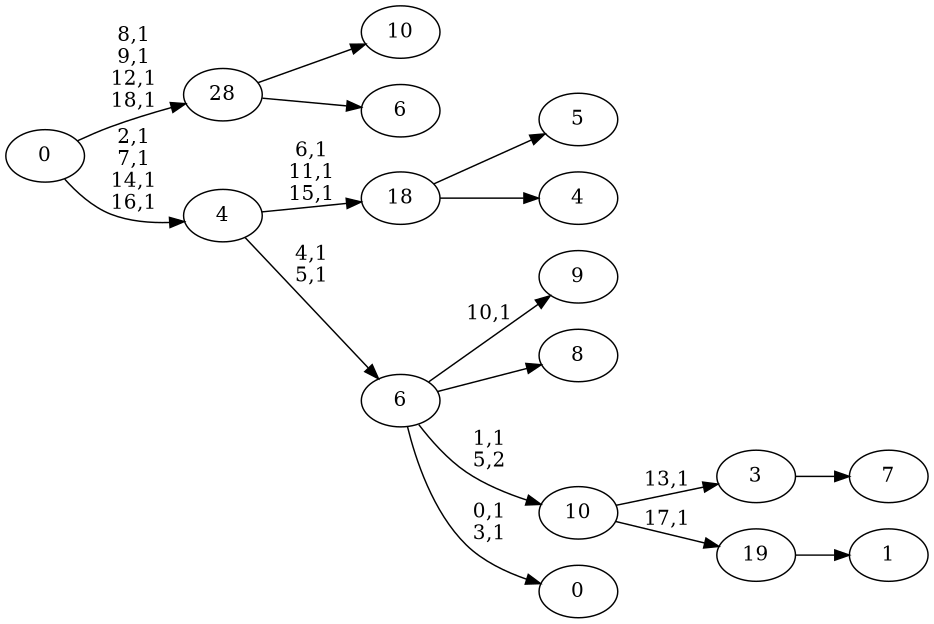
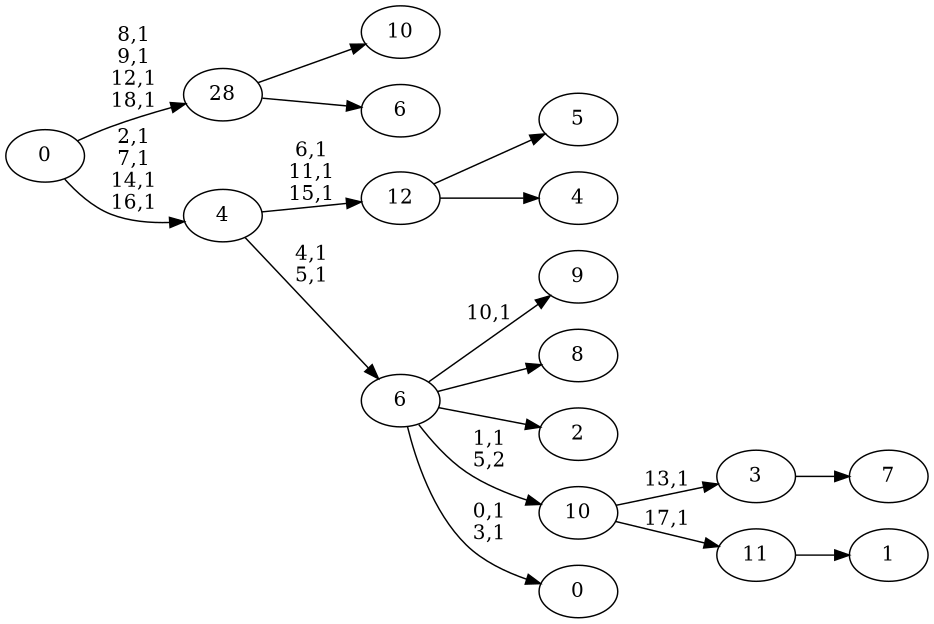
(401, 198) -> (401, 198)
none -> (578, 434)
(756, 555) -> (756, 555)
